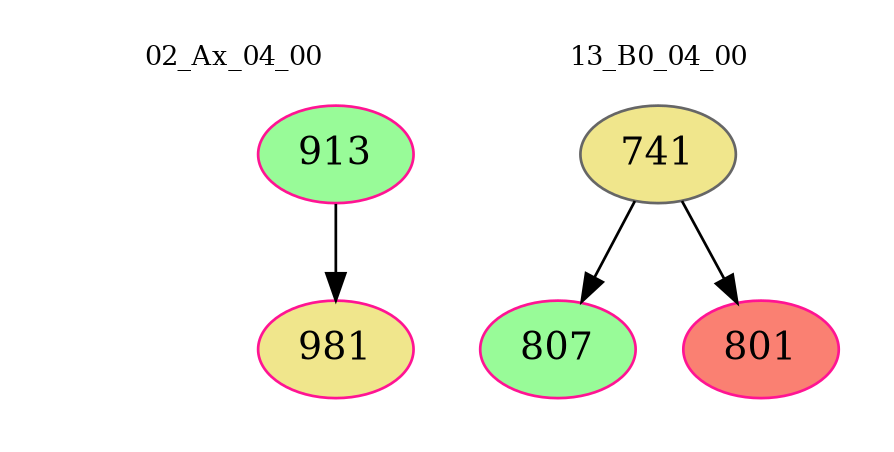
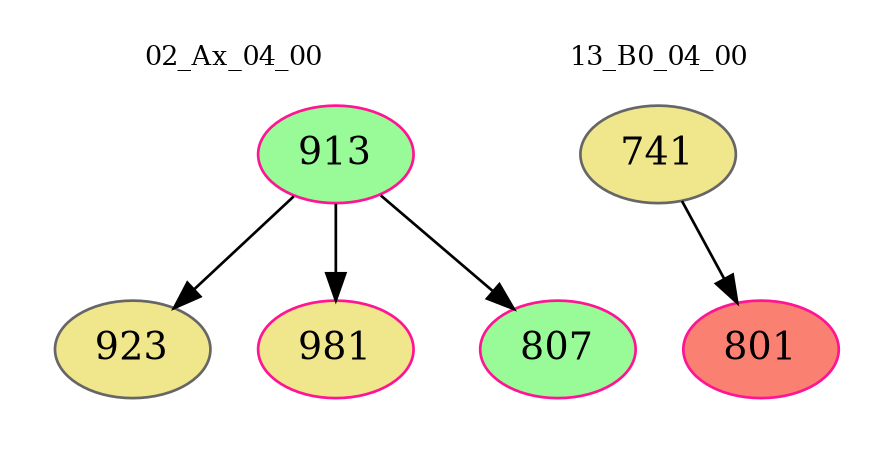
(615, 239) -> (417, 226)
none -> (133, 349)
